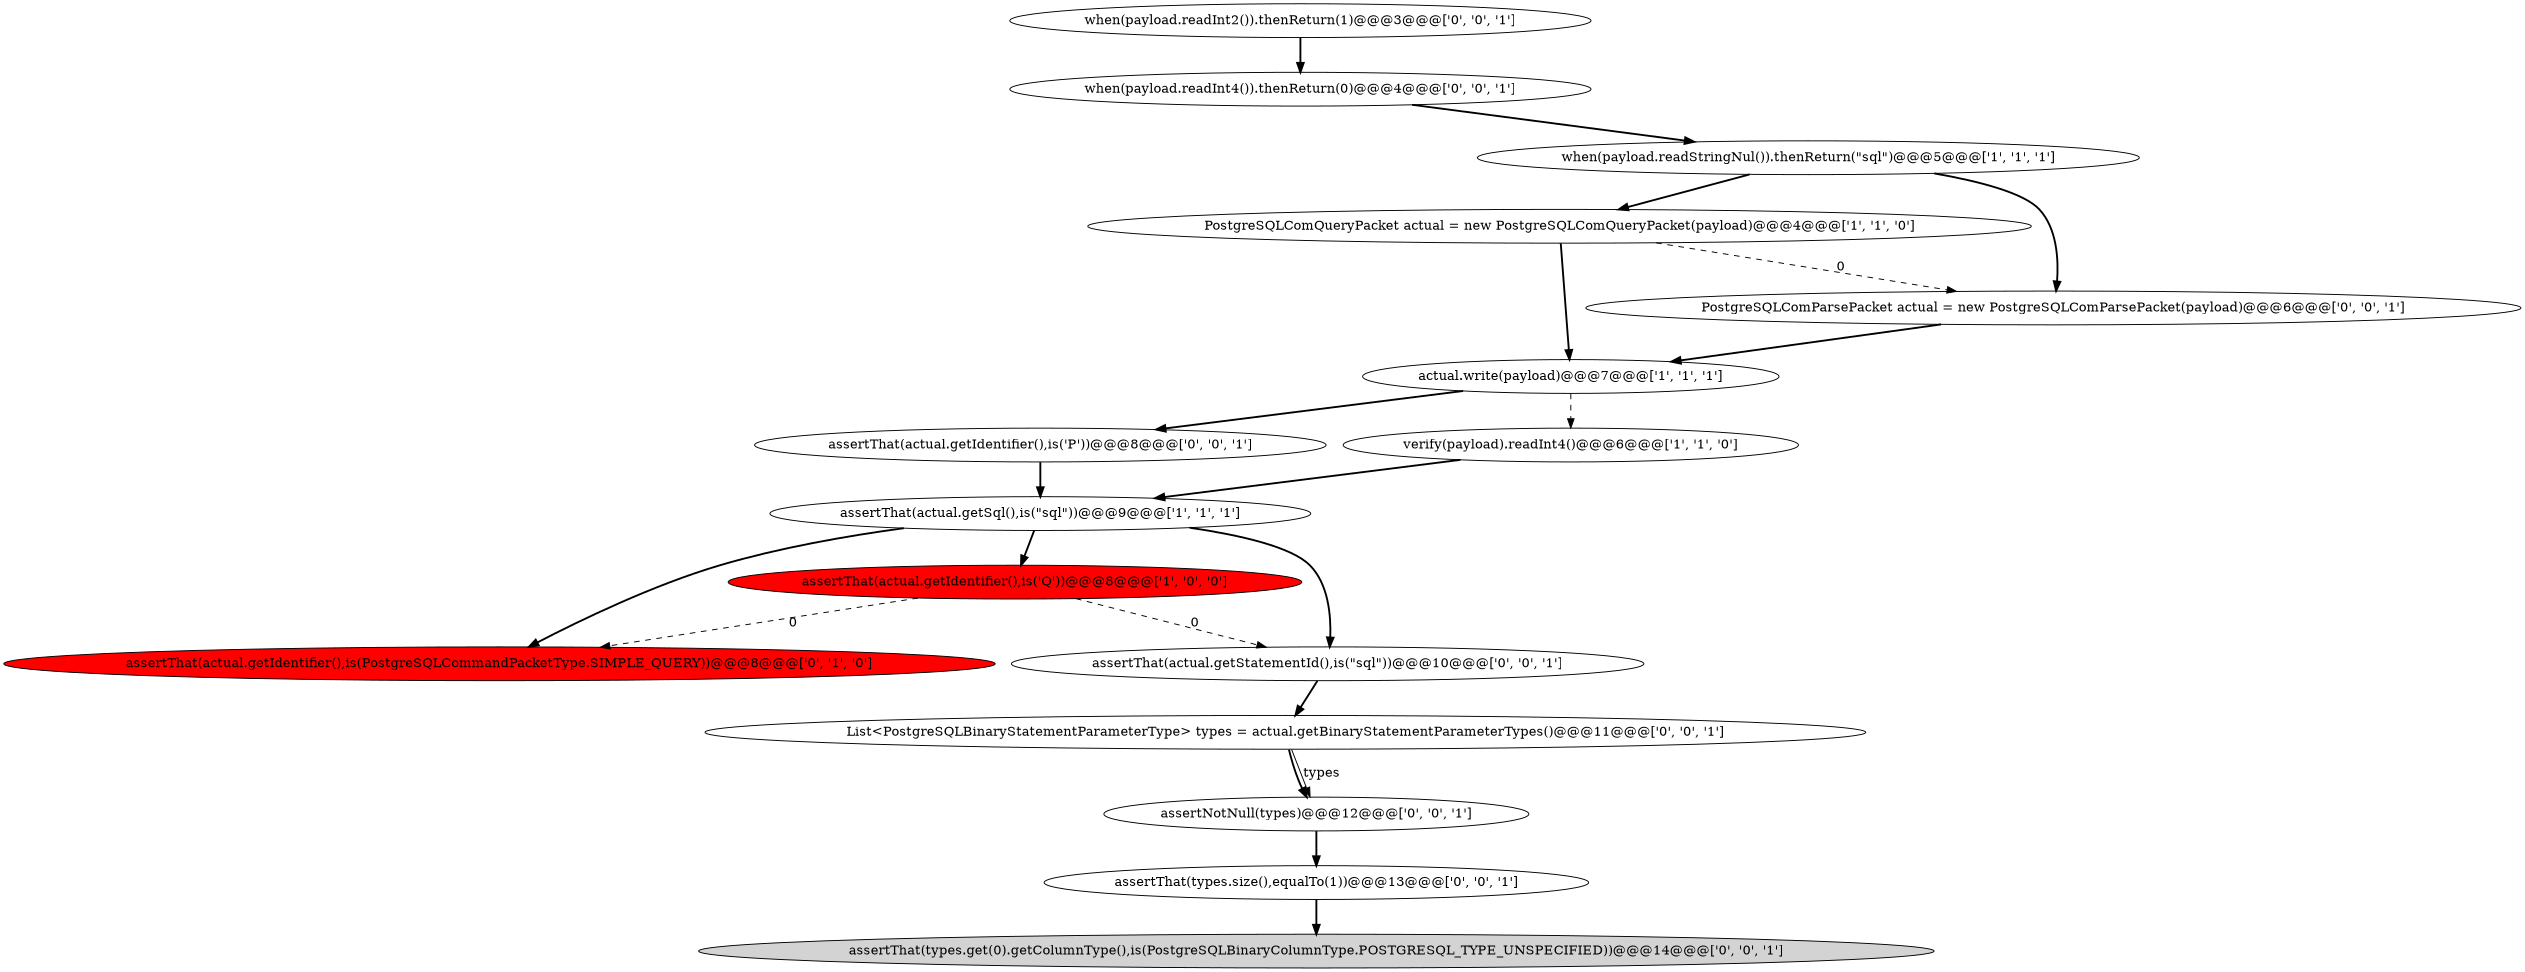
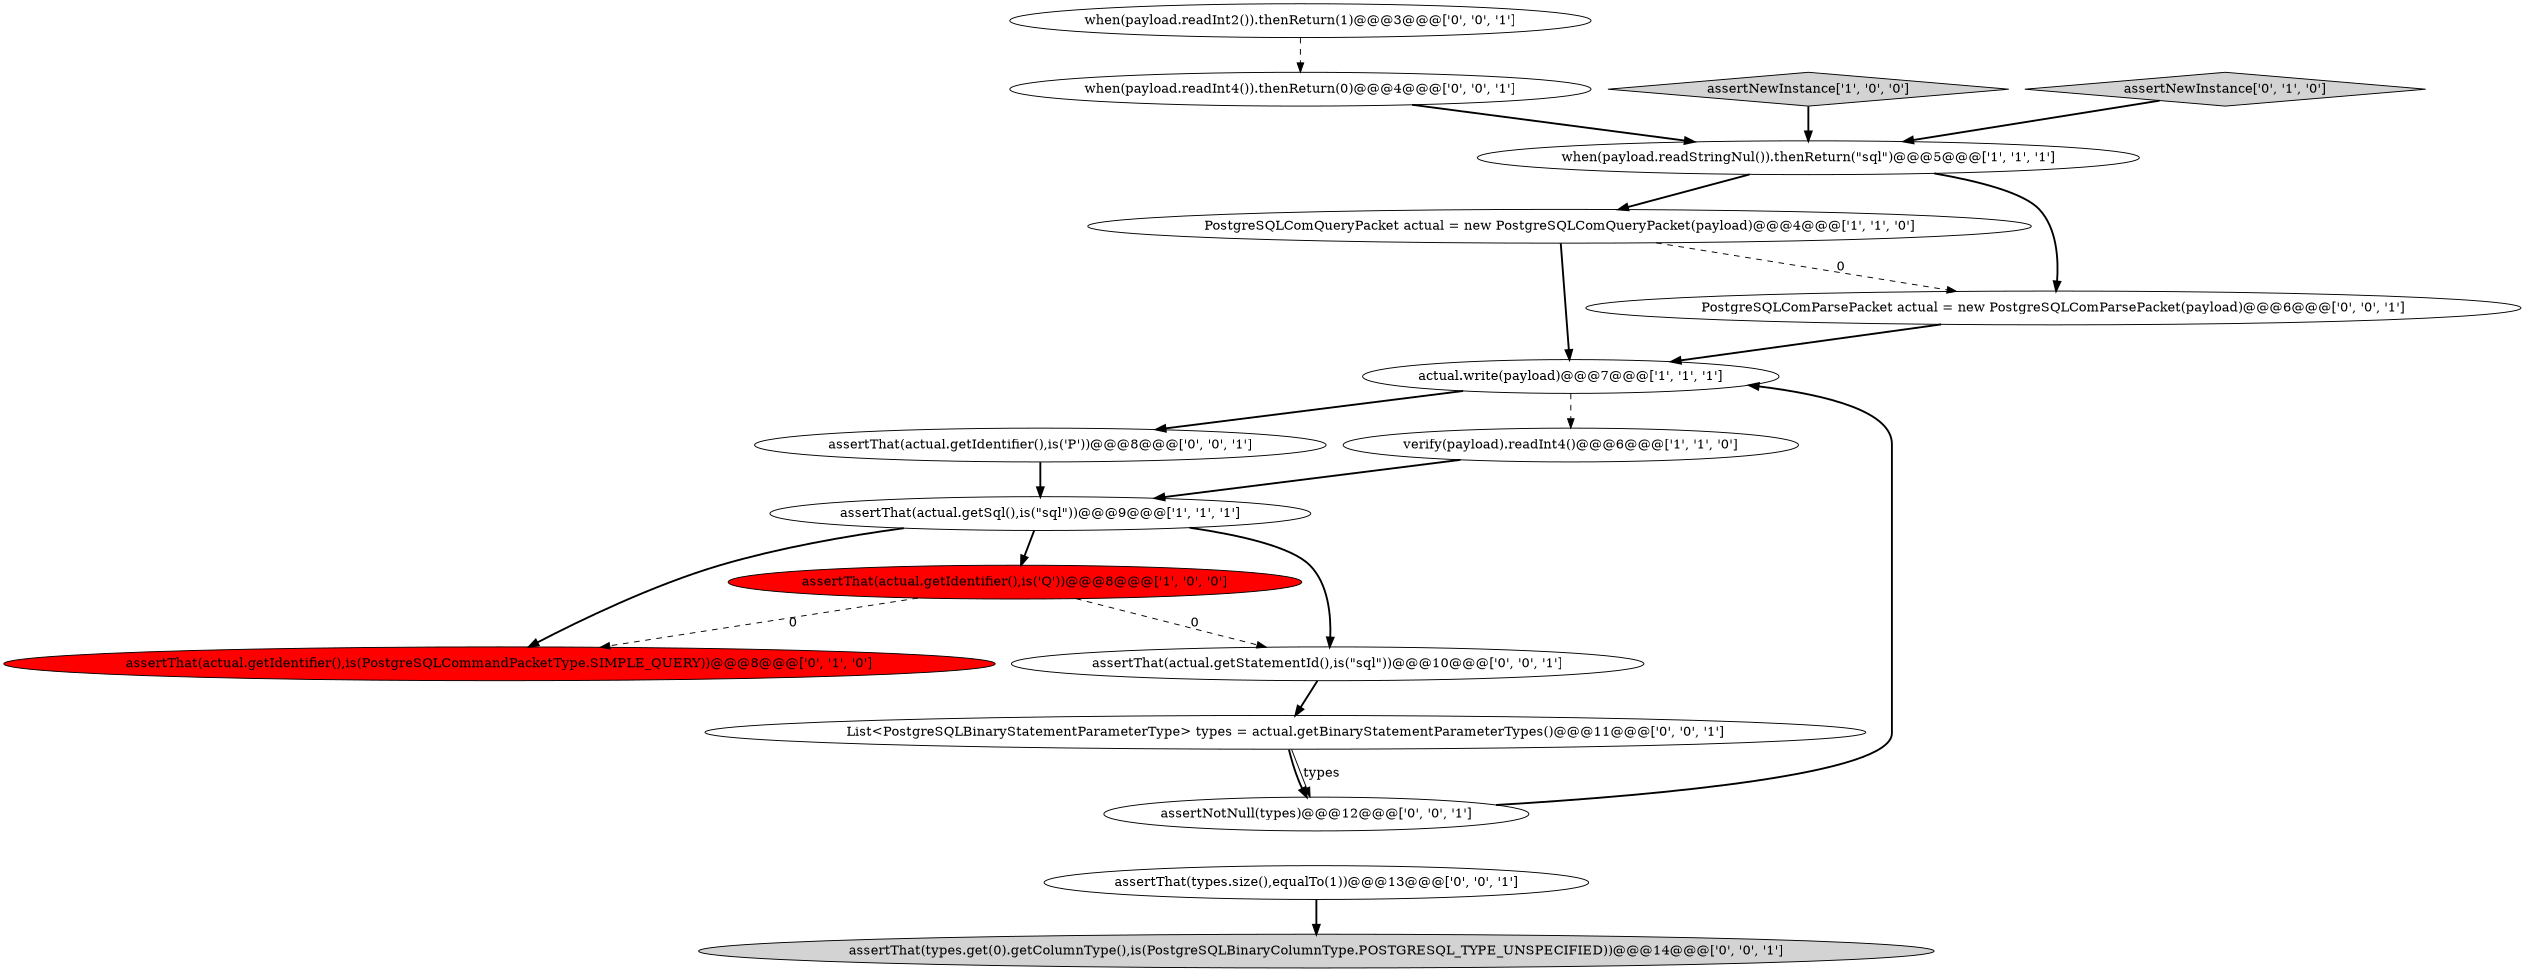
(1300, 50) -> (1300, 50)
none -> (1808, 89)
none -> (2225, 89)
(1316, 844) -> (1892, 717)
